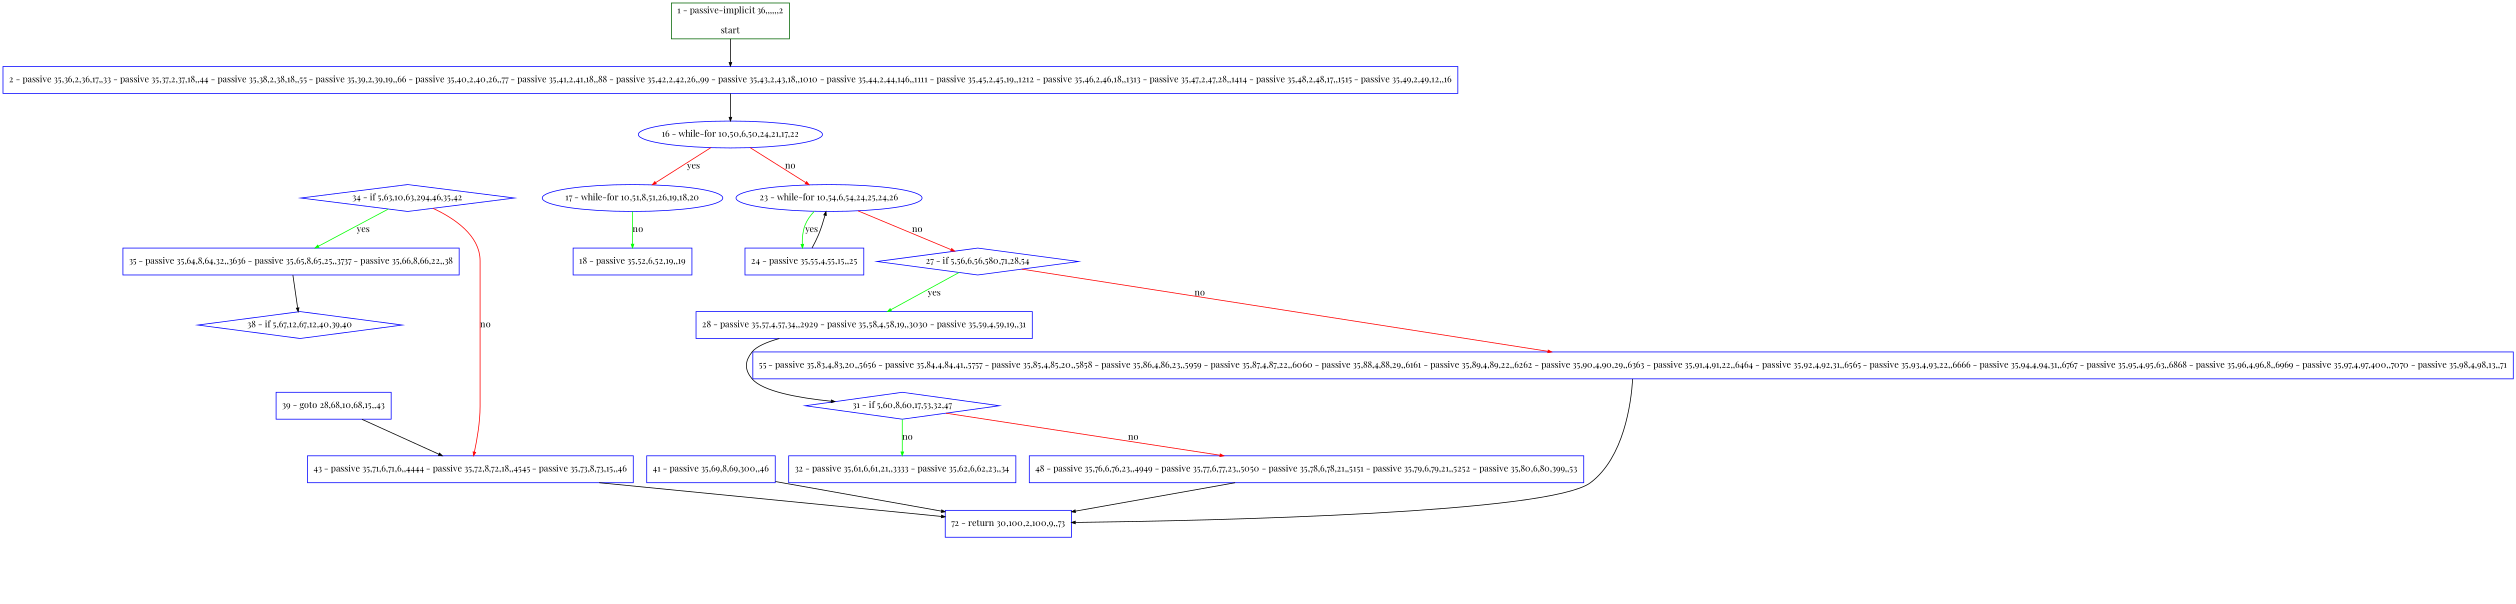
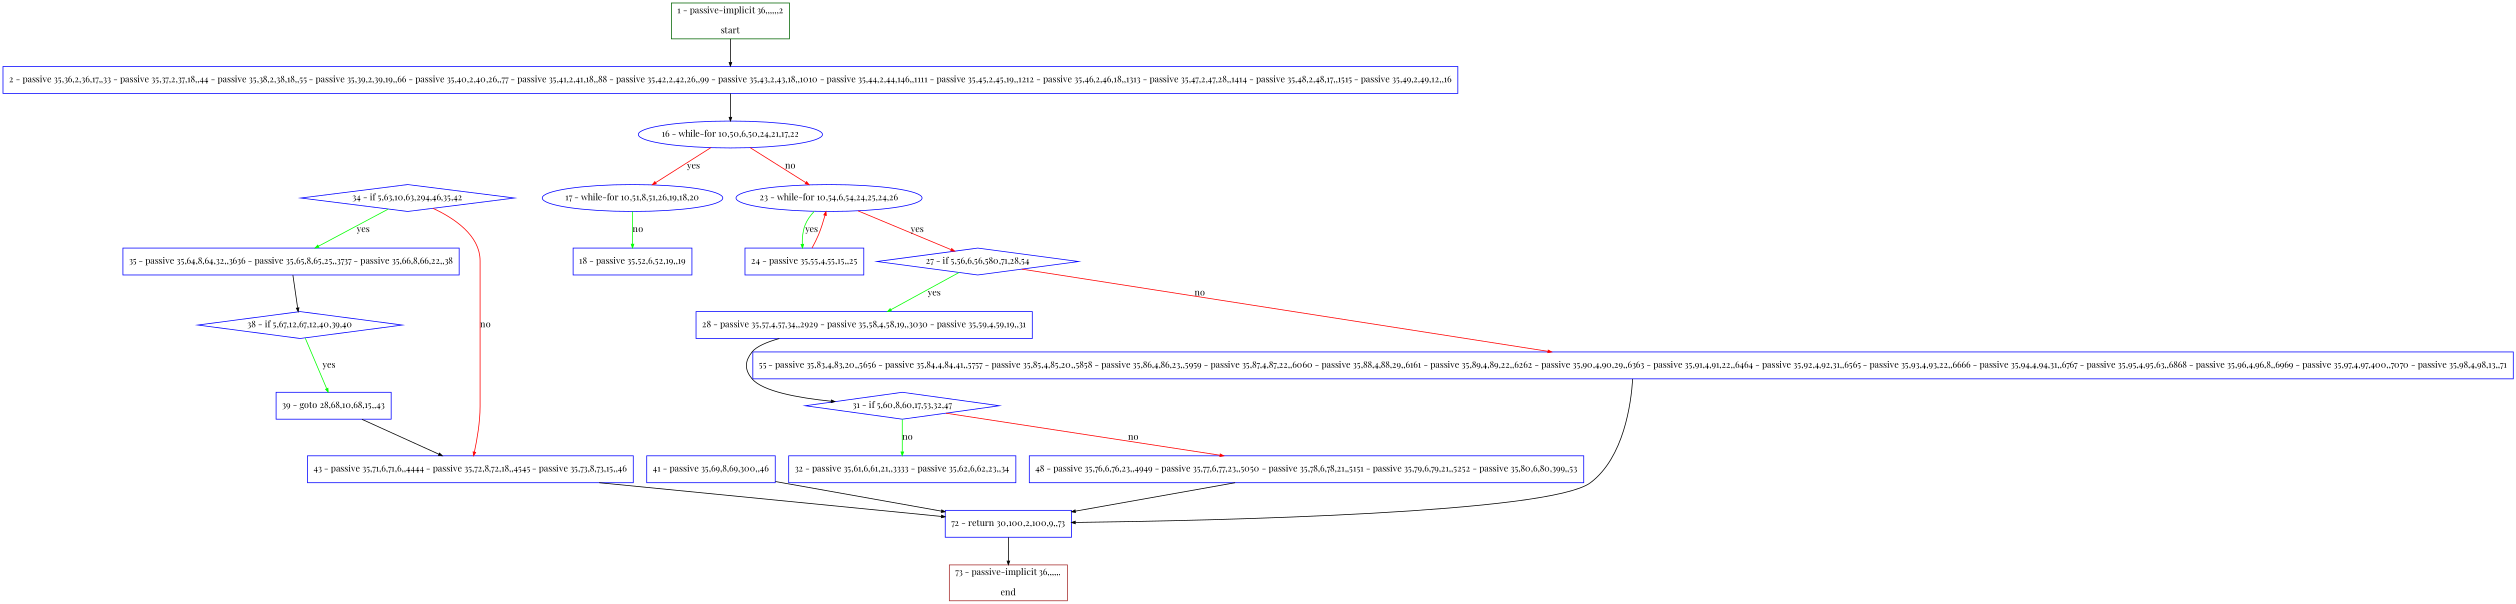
(918, 230) -> (918, 230)
(820, 232) -> (820, 232)
none -> (316, 363)
none -> (1008, 583)
